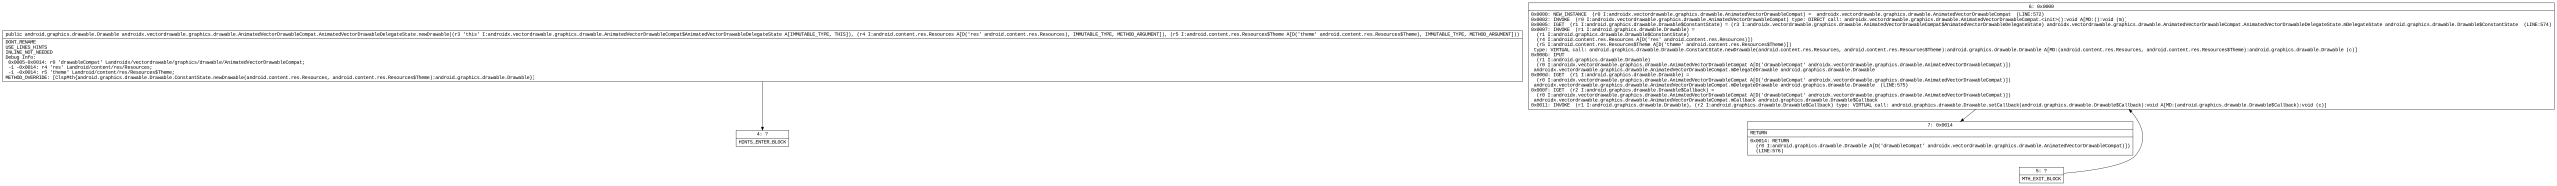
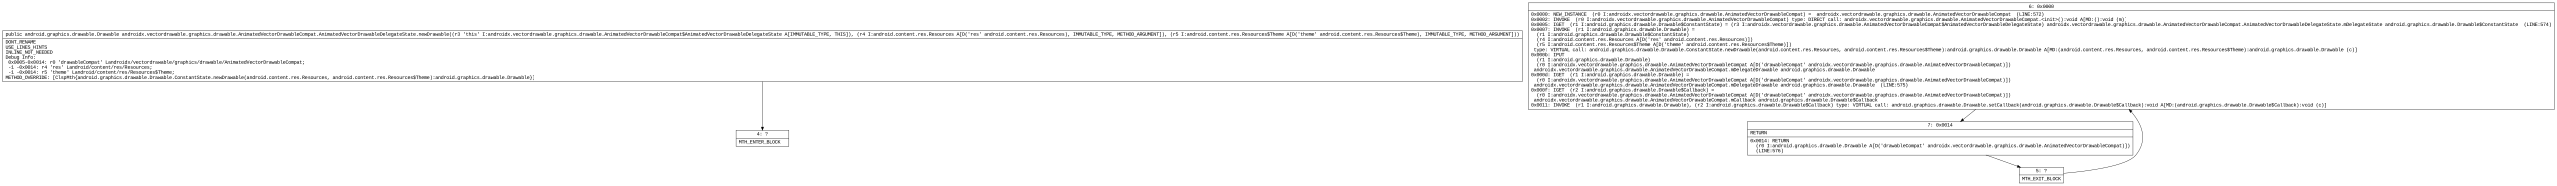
(762, 142) -> (760, 142)
none -> (2002, 161)
